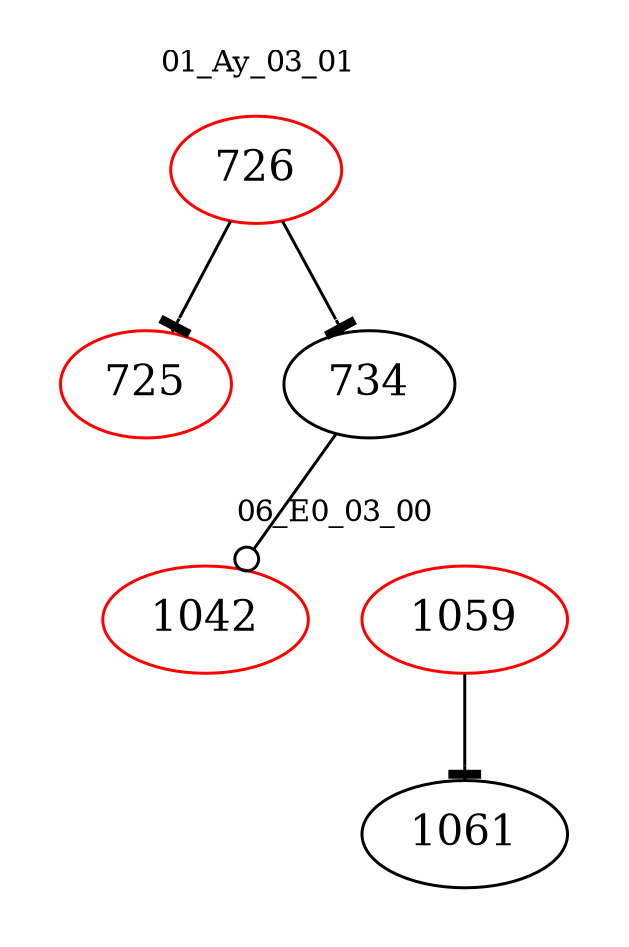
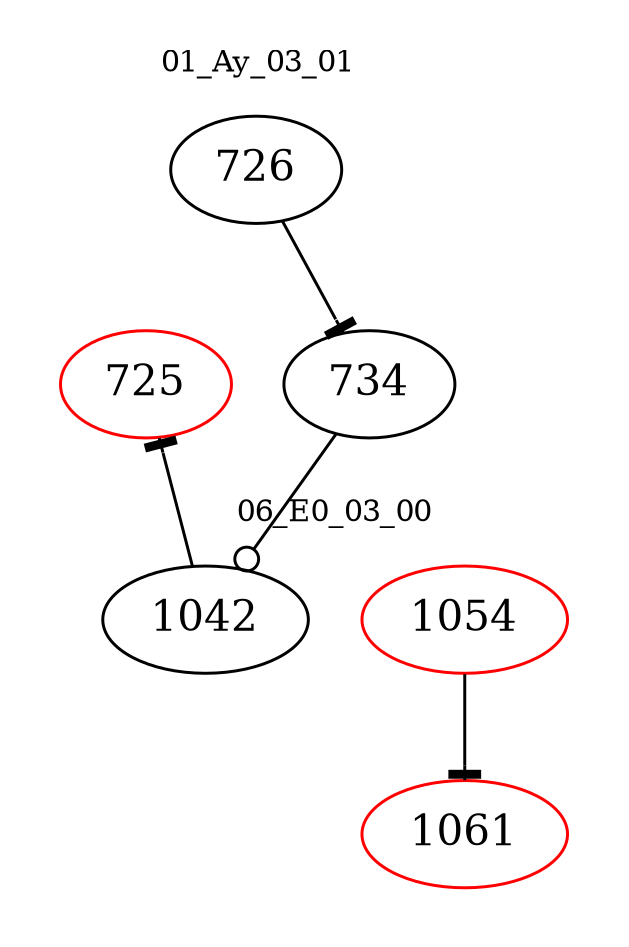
(256, 170) -> (256, 170)
(205, 270) -> (178, 509)
(206, 620) -> (206, 620)
(465, 620) -> (465, 620)
(465, 834) -> (465, 834)
